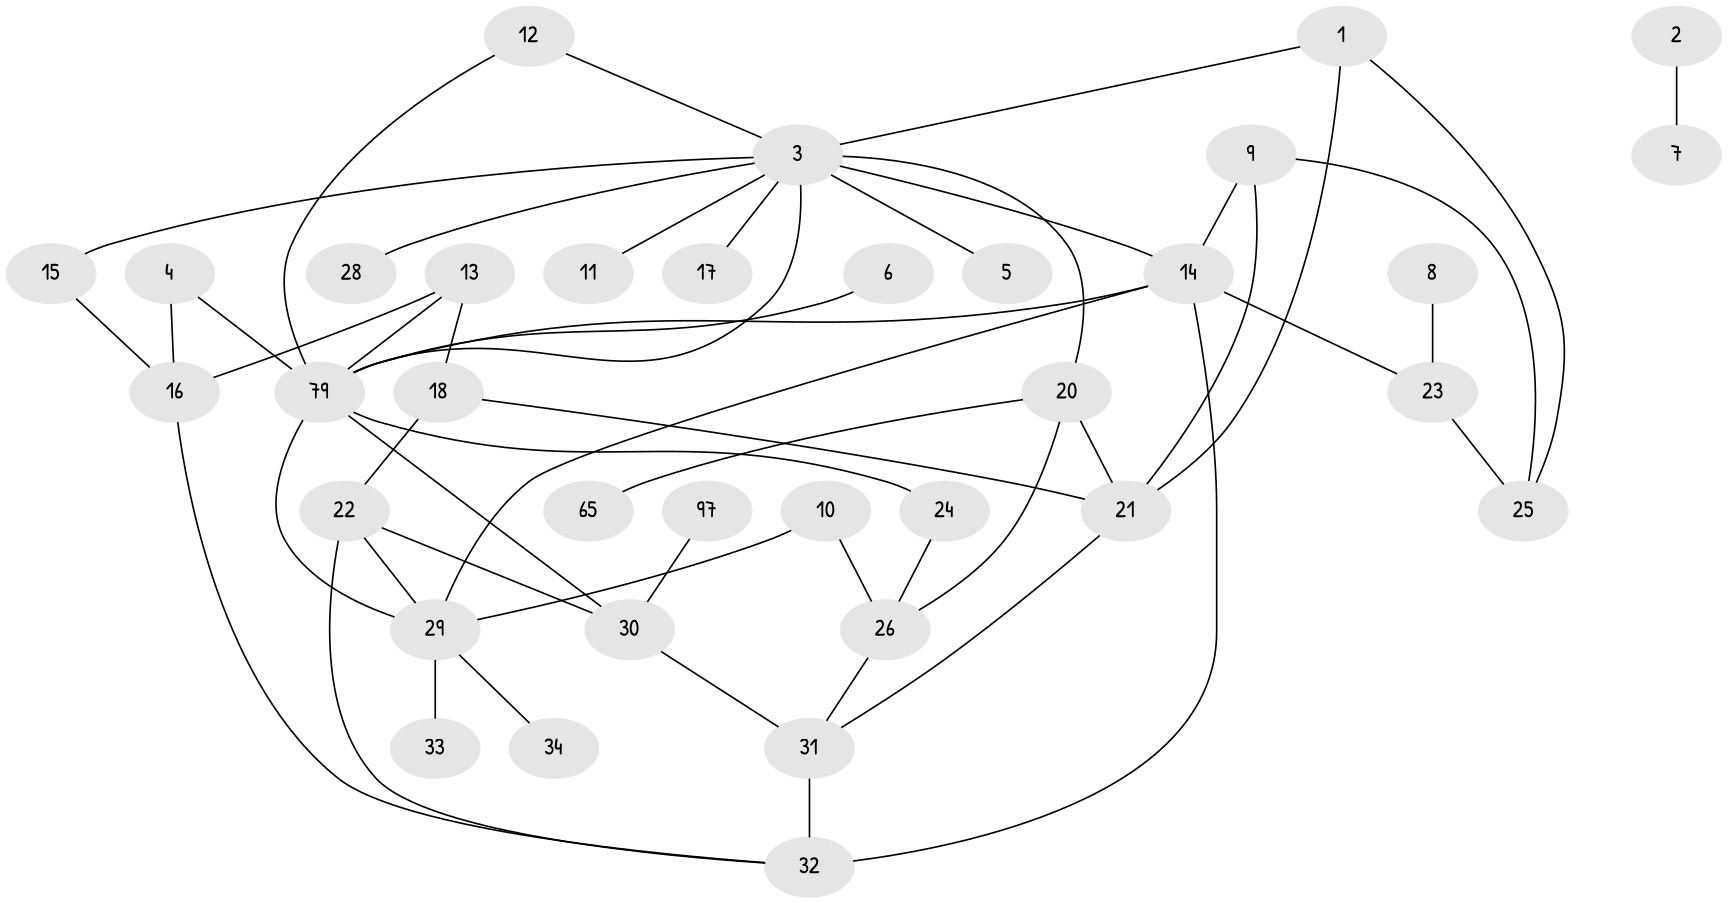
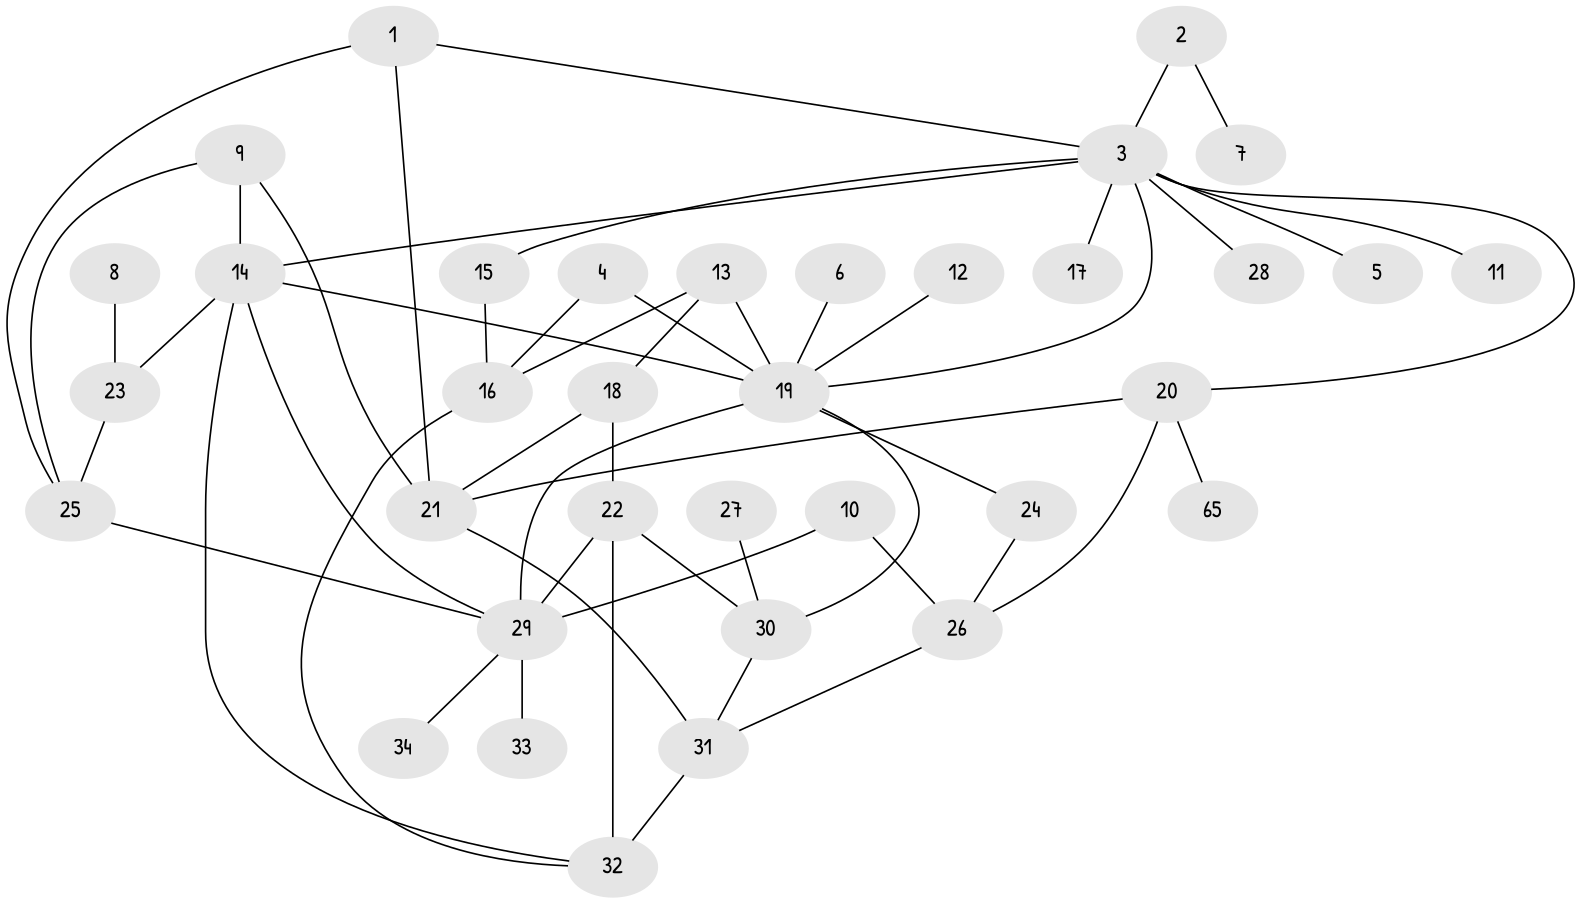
(664, 96) -> (1152, 96)
(320, 392) -> (784, 392)
(707, 511) -> (732, 511)
none -> (296, 570)
